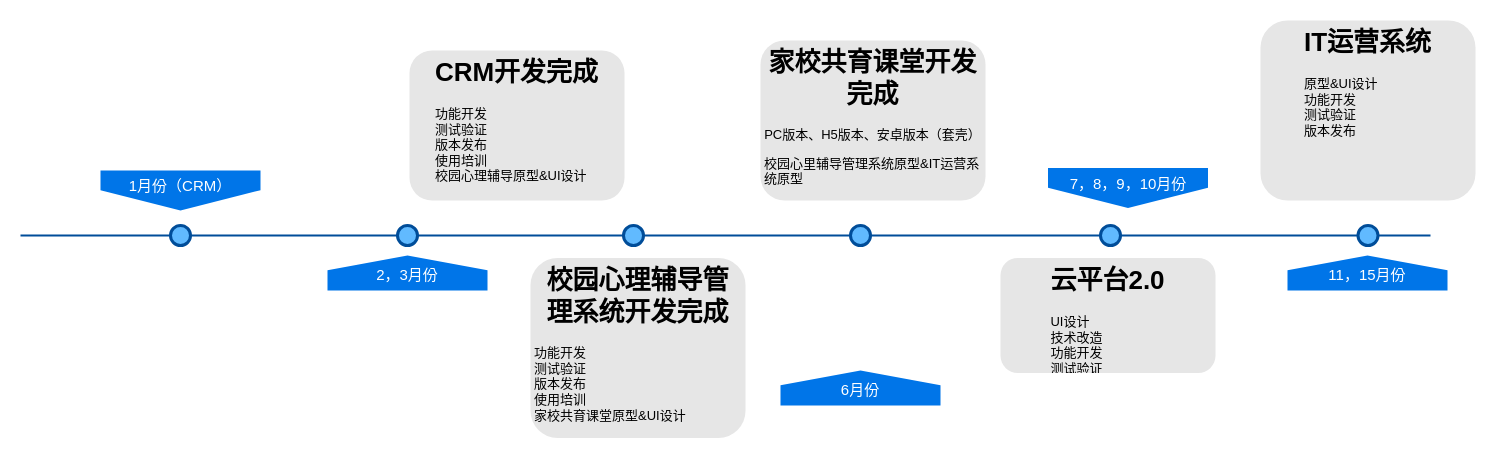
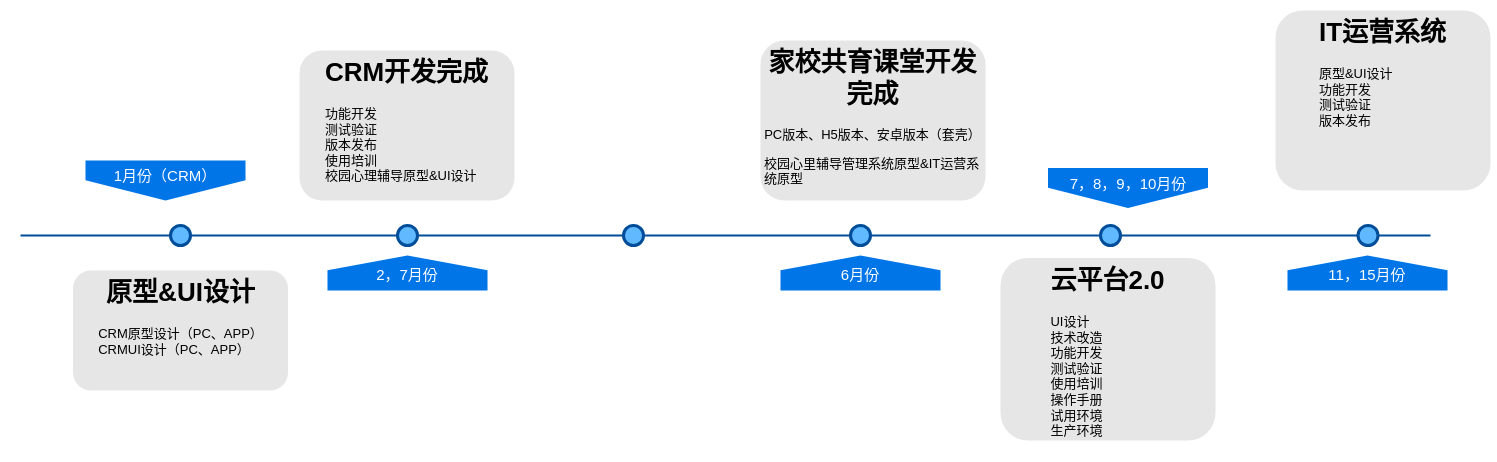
(1368, 111) -> (1383, 101)
(517, 126) -> (407, 126)
(181, 191) -> (166, 181)
(408, 275) -> (408, 275)
(1108, 316) -> (1108, 349)
none -> (181, 331)
(638, 348) -> none
(861, 388) -> (861, 273)
